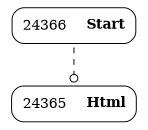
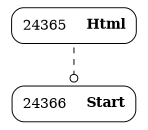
(74, 61) -> (74, 61)
